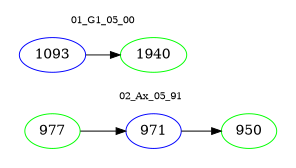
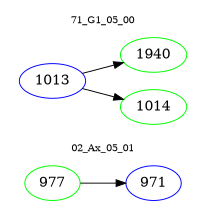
(103, 21) -> (103, 21)
(52, 55) -> (52, 81)
(151, 97) -> (103, 149)
none -> (154, 107)
(249, 131) -> none
